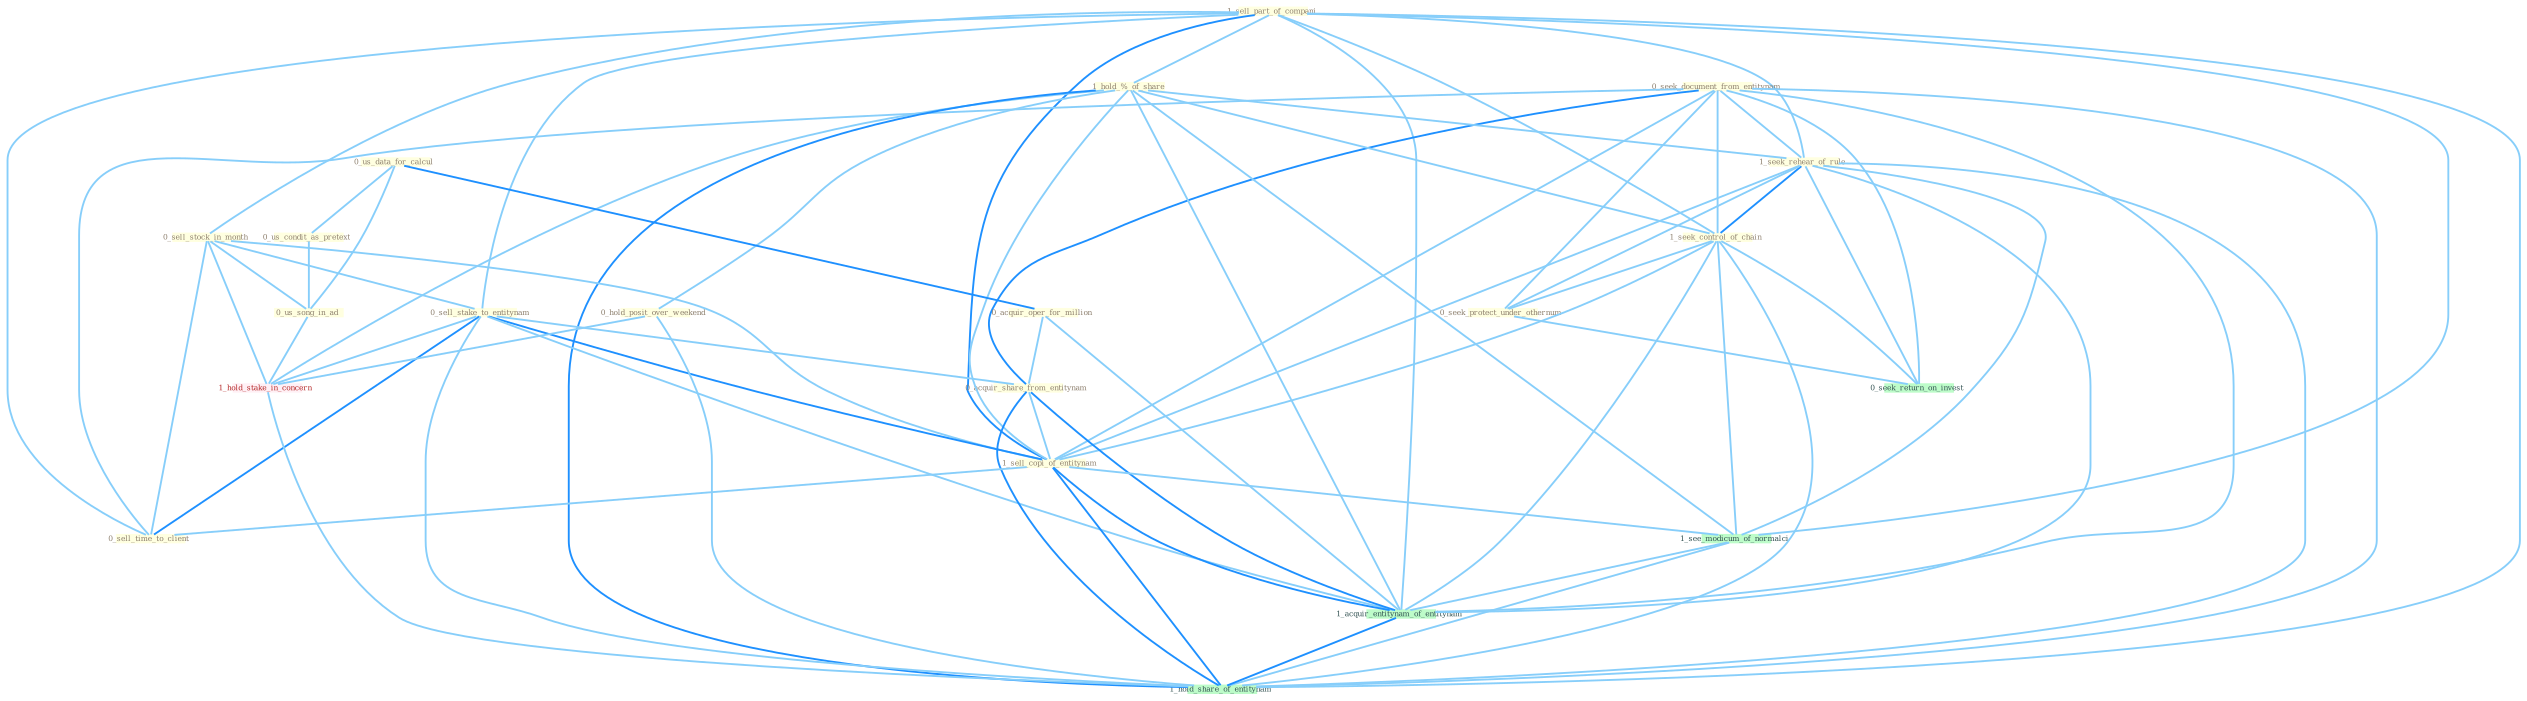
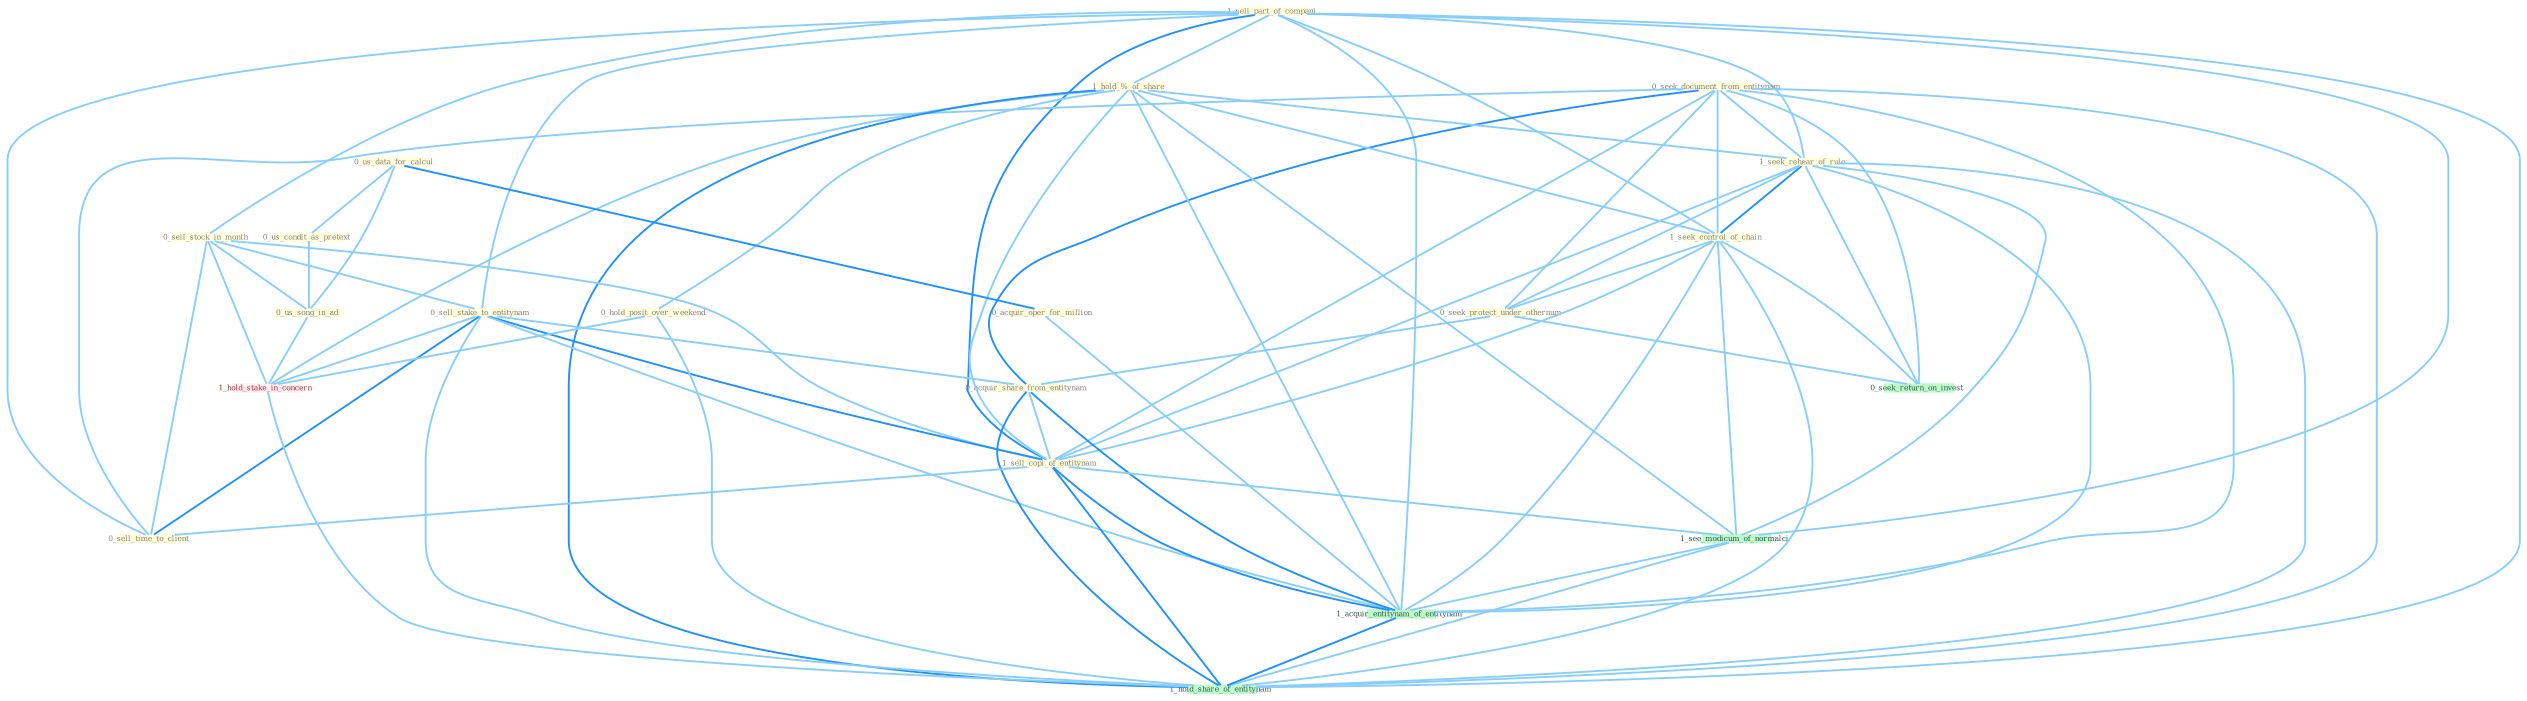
(1036, 350) -> (1288, 347)
